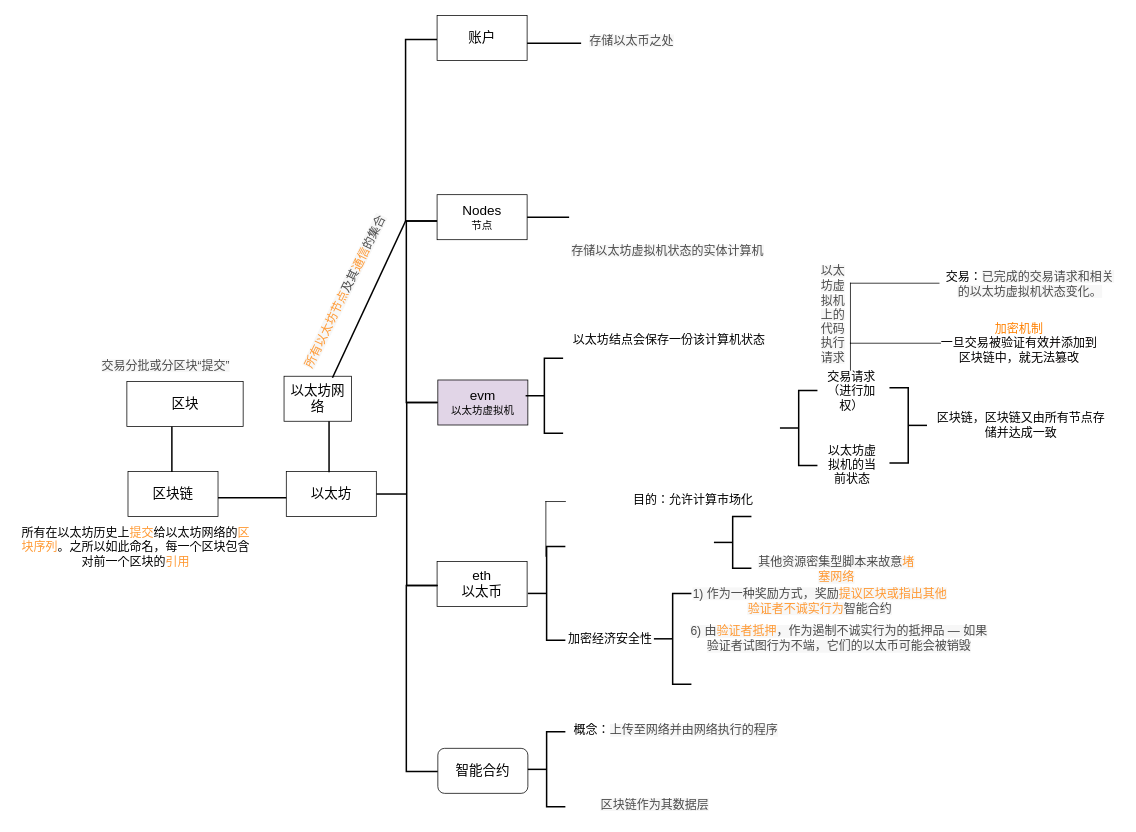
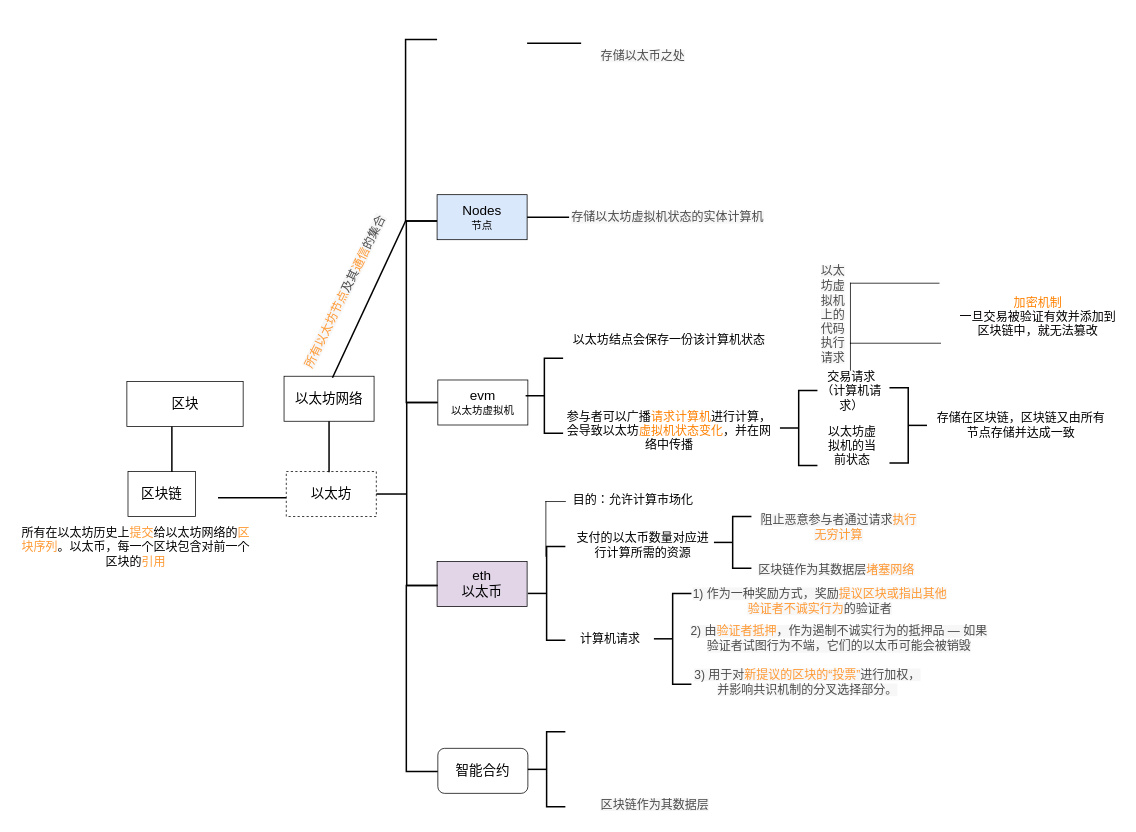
(482, 38) -> none
(632, 41) -> (643, 56)
(482, 217) -> (482, 217)
(668, 251) -> (668, 217)
(1030, 284) -> none
(1019, 343) -> (1038, 317)
(166, 366) -> none
(851, 391) -> (851, 391)
(318, 399) -> (329, 399)
(483, 402) -> (483, 402)
(1021, 426) -> (1021, 426)
none -> (669, 431)
(852, 465) -> (852, 446)
(173, 494) -> (162, 494)
(331, 494) -> (331, 494)
(693, 500) -> (633, 500)
none -> (839, 528)
none -> (643, 545)
(136, 547) -> (136, 547)
(836, 570) -> (836, 570)
(482, 584) -> (482, 584)
(820, 601) -> (820, 601)
(610, 639) -> (610, 639)
(839, 639) -> (839, 639)
none -> (807, 682)
(676, 730) -> none
